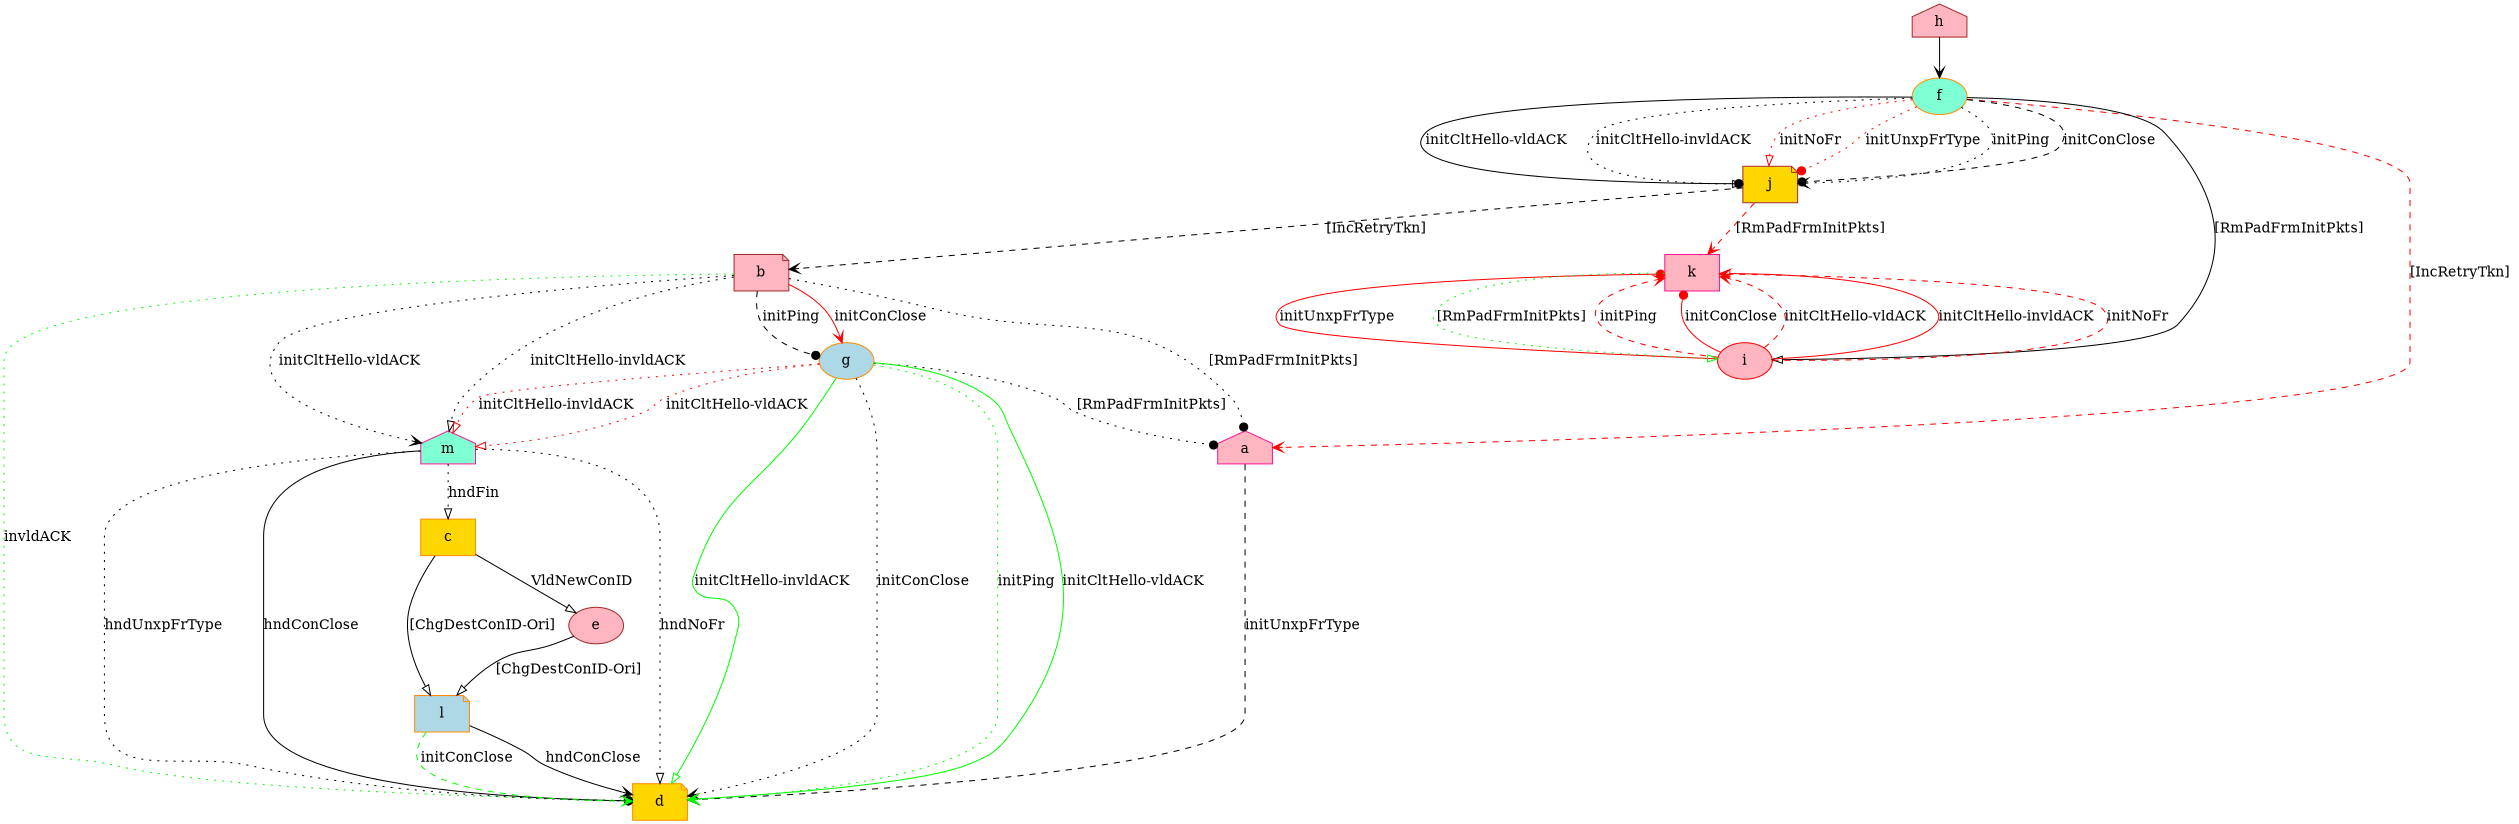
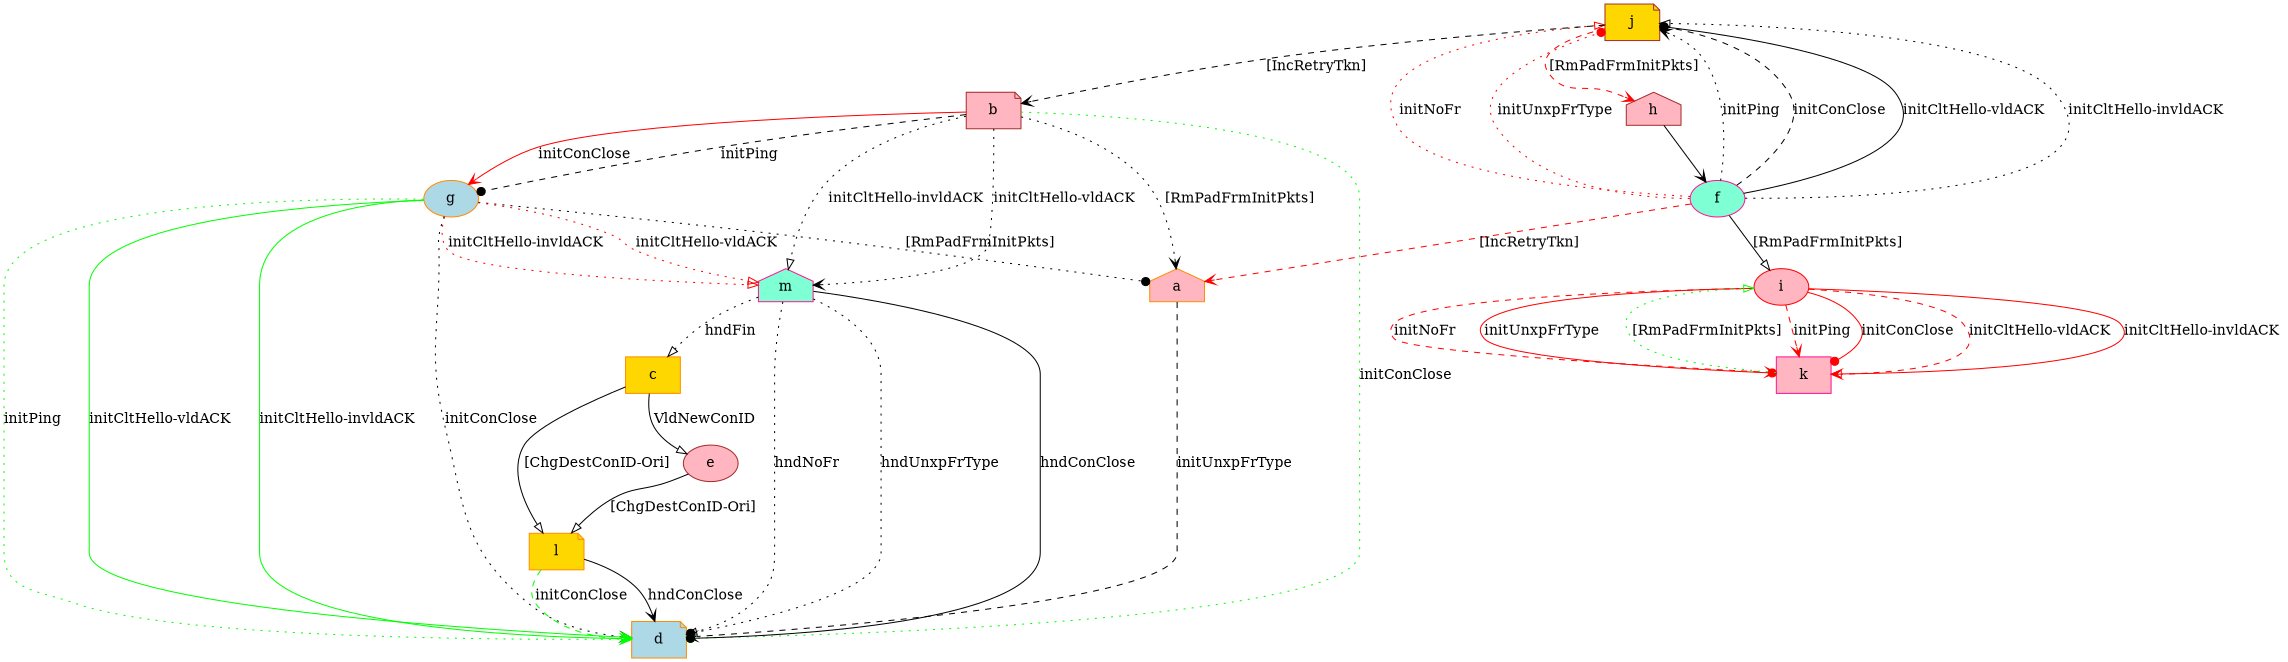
(1940, 96) -> (1718, 199)
(1735, 225) -> (1549, 73)
(1032, 324) -> (1124, 162)
(1245, 449) -> (1177, 287)
(40, 537) -> (1408, 375)
(442, 714) -> (557, 552)
(660, 802) -> (659, 640)
